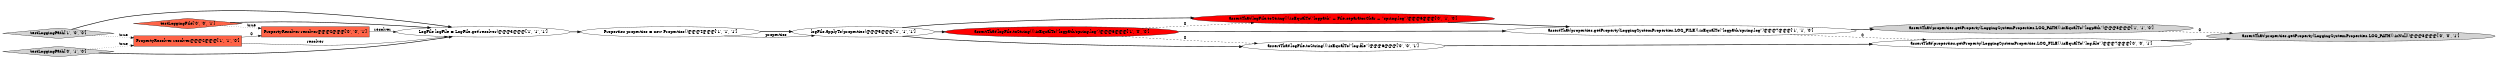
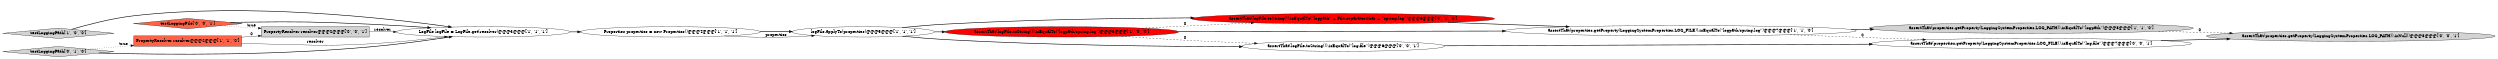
(315, 32) -> (315, 32)
(112, 36) -> none
